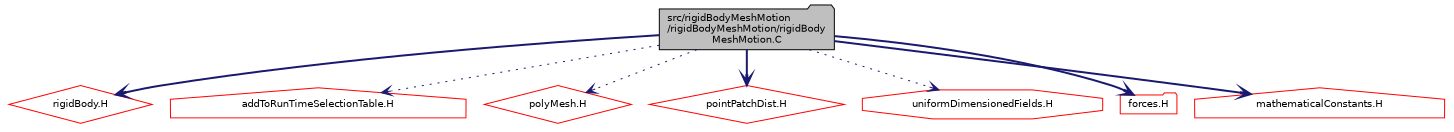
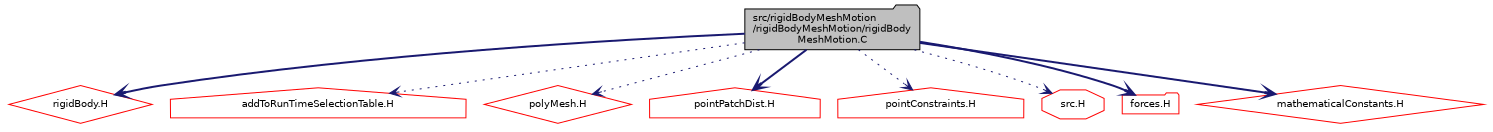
(747, 104) -> (735, 104)
none -> (931, 104)
(983, 104) -> (1073, 104)
(1320, 104) -> (1341, 104)
